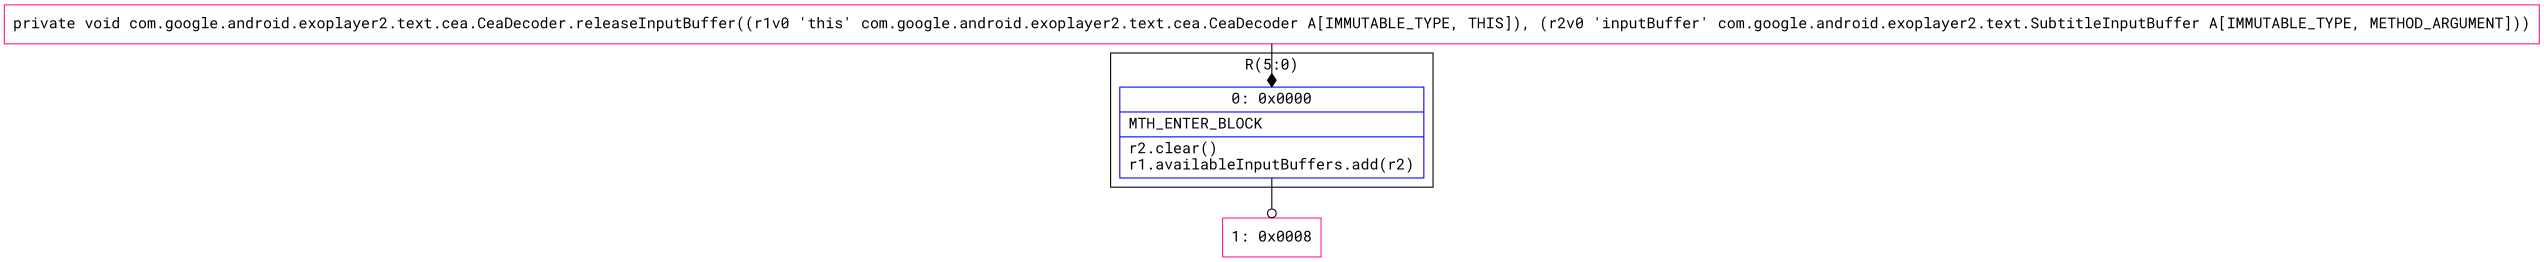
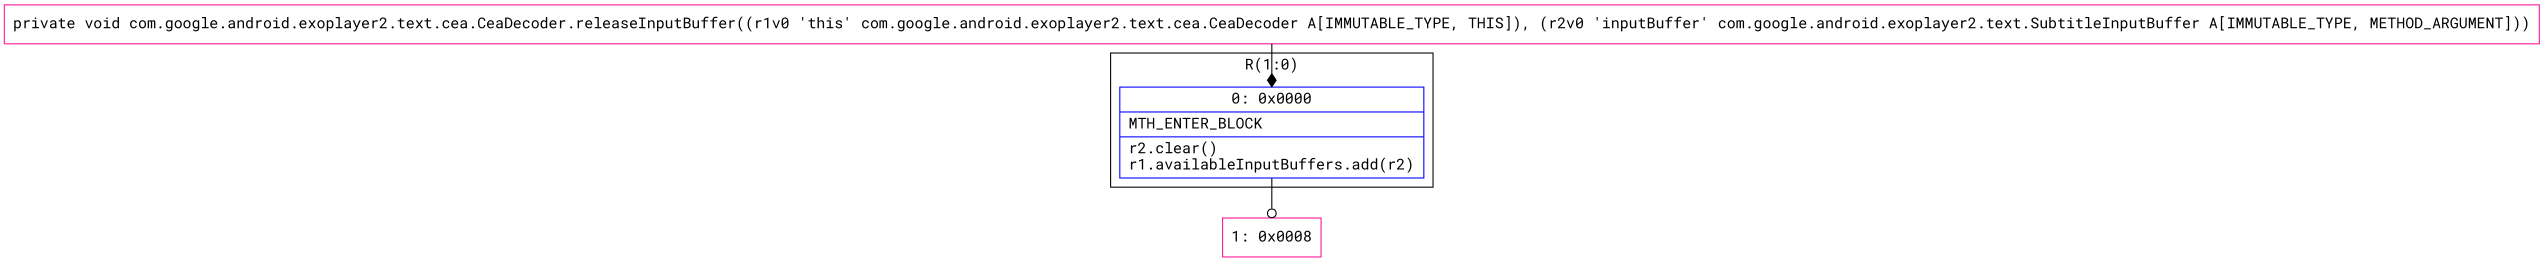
(1272, 65) -> (1272, 65)
